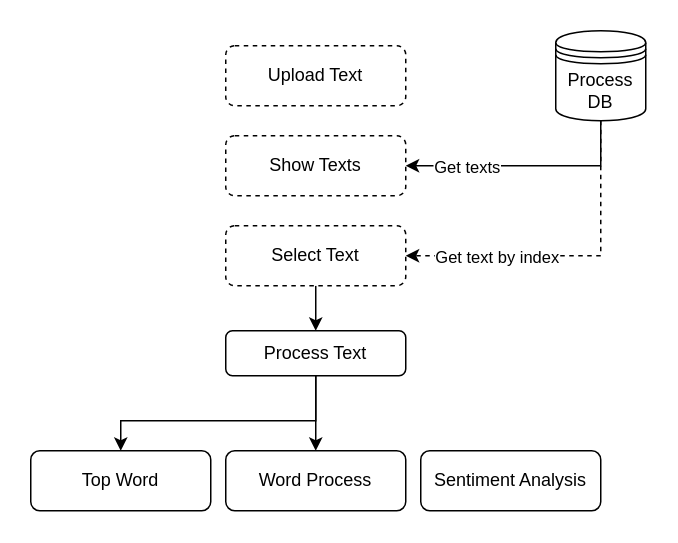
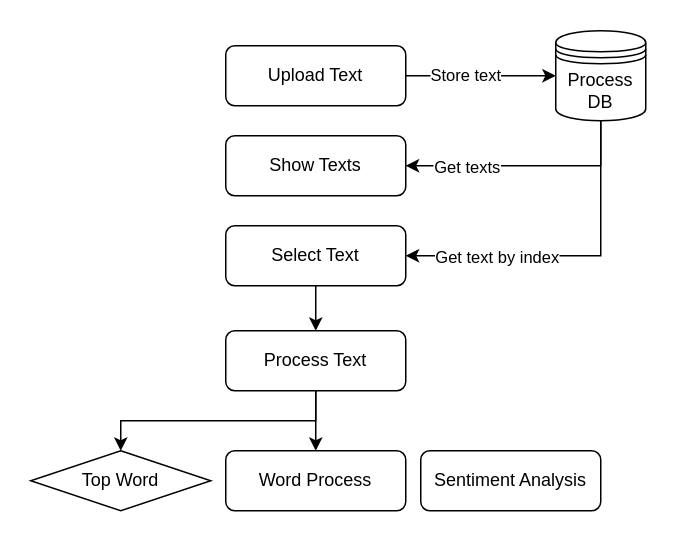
(316, 76) -> (316, 76)
none -> (476, 76)
(316, 166) -> (316, 166)
(601, 231) -> (601, 231)
(316, 256) -> (316, 256)
(316, 353) -> (316, 361)
(121, 481) -> (121, 481)
